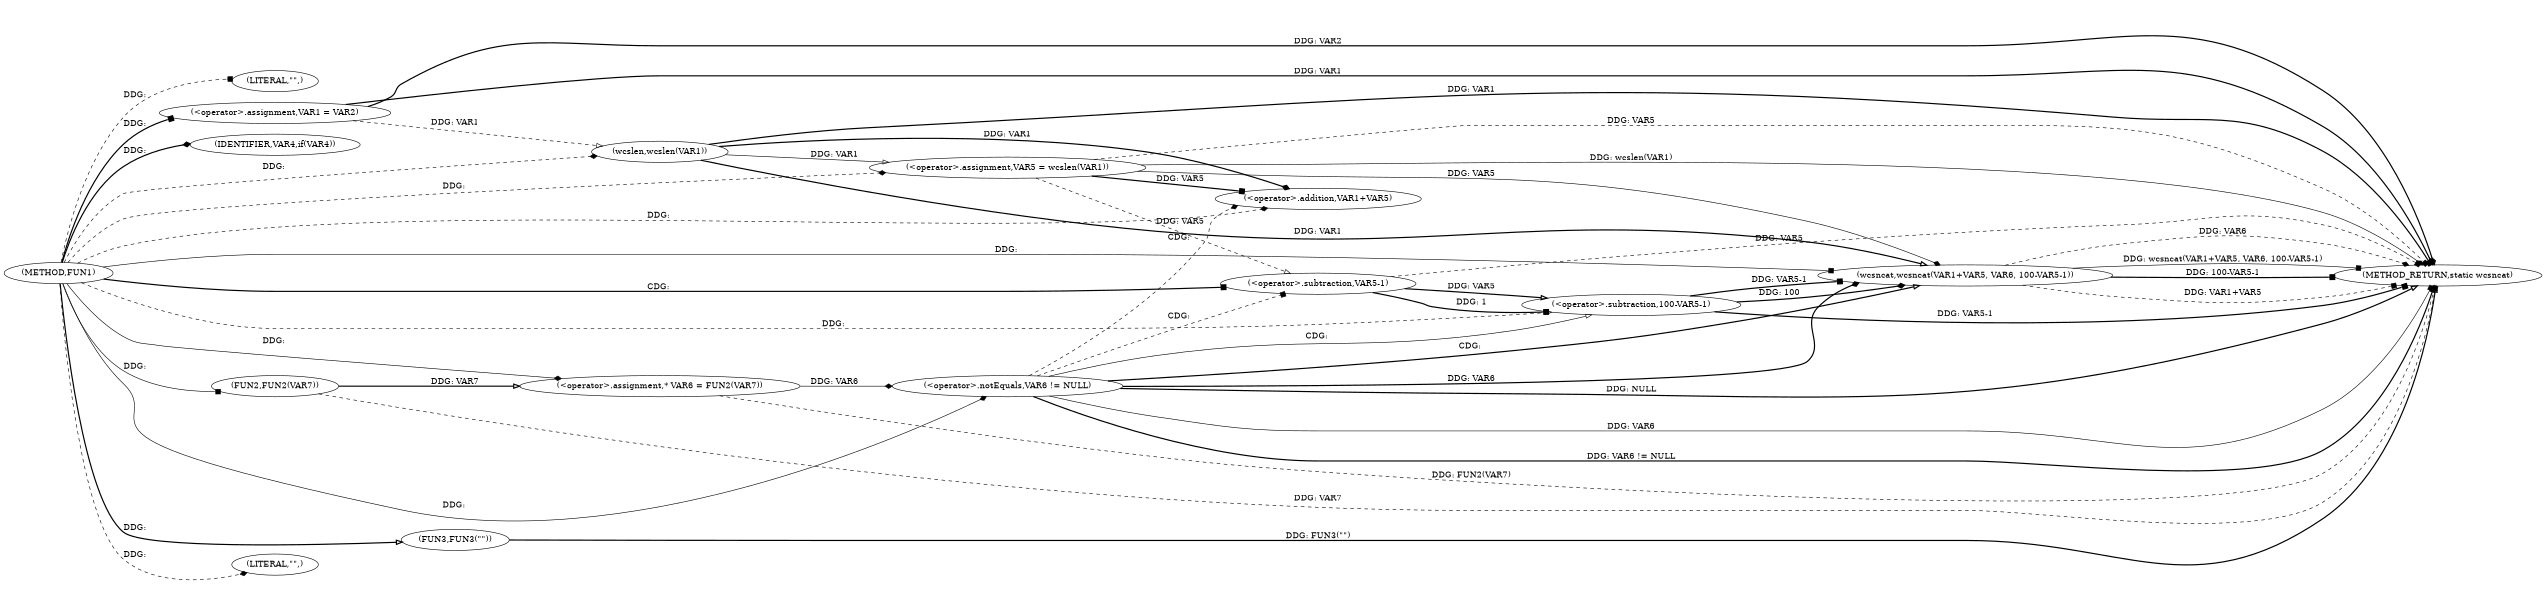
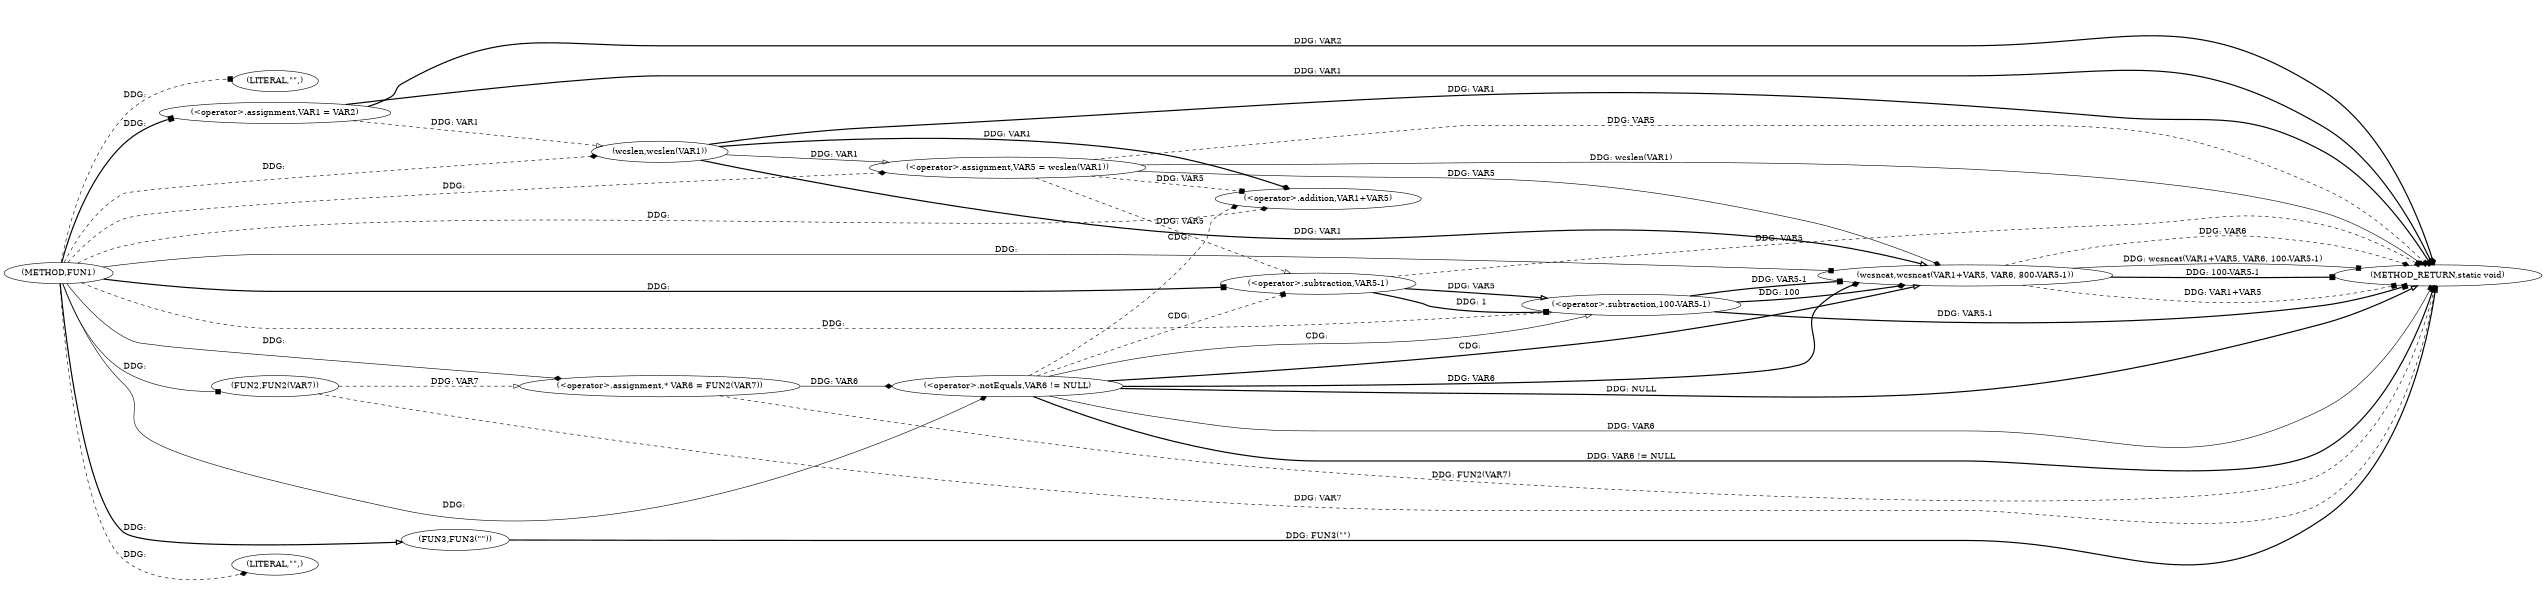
(275, 145) -> none
(1165, 184) -> (1165, 184)
(1965, 275) -> (1965, 275)
(2438, 275) -> (2438, 275)
(660, 287) -> (660, 287)
(426, 386) -> (426, 386)
